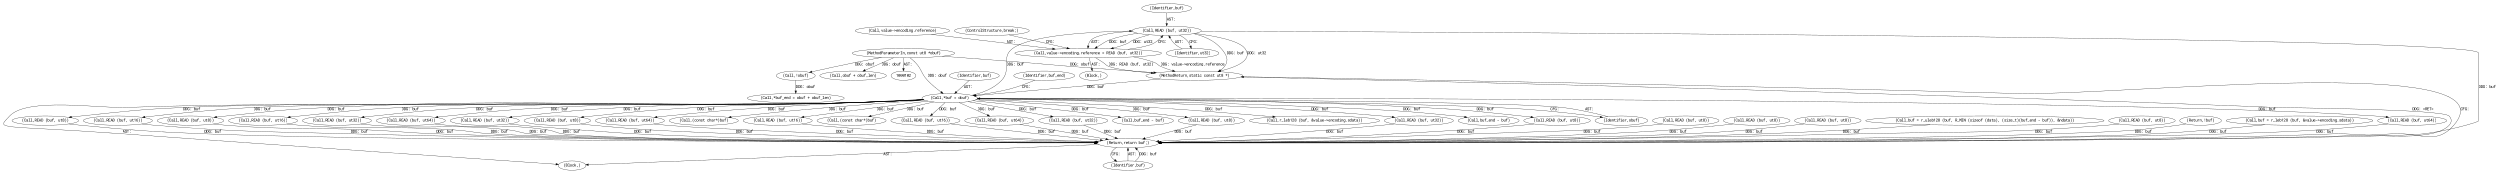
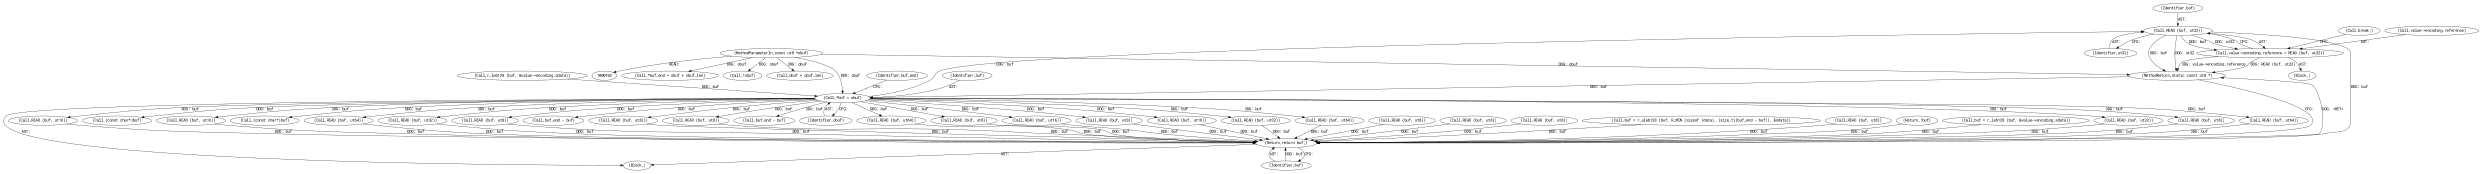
(992, 31) -> (2359, 31)
(909, 64) -> (675, 64)
(796, 86) -> (722, 64)
(1125, 106) -> (691, 88)
